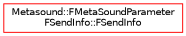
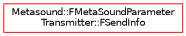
(93, 18) -> (93, 18)
